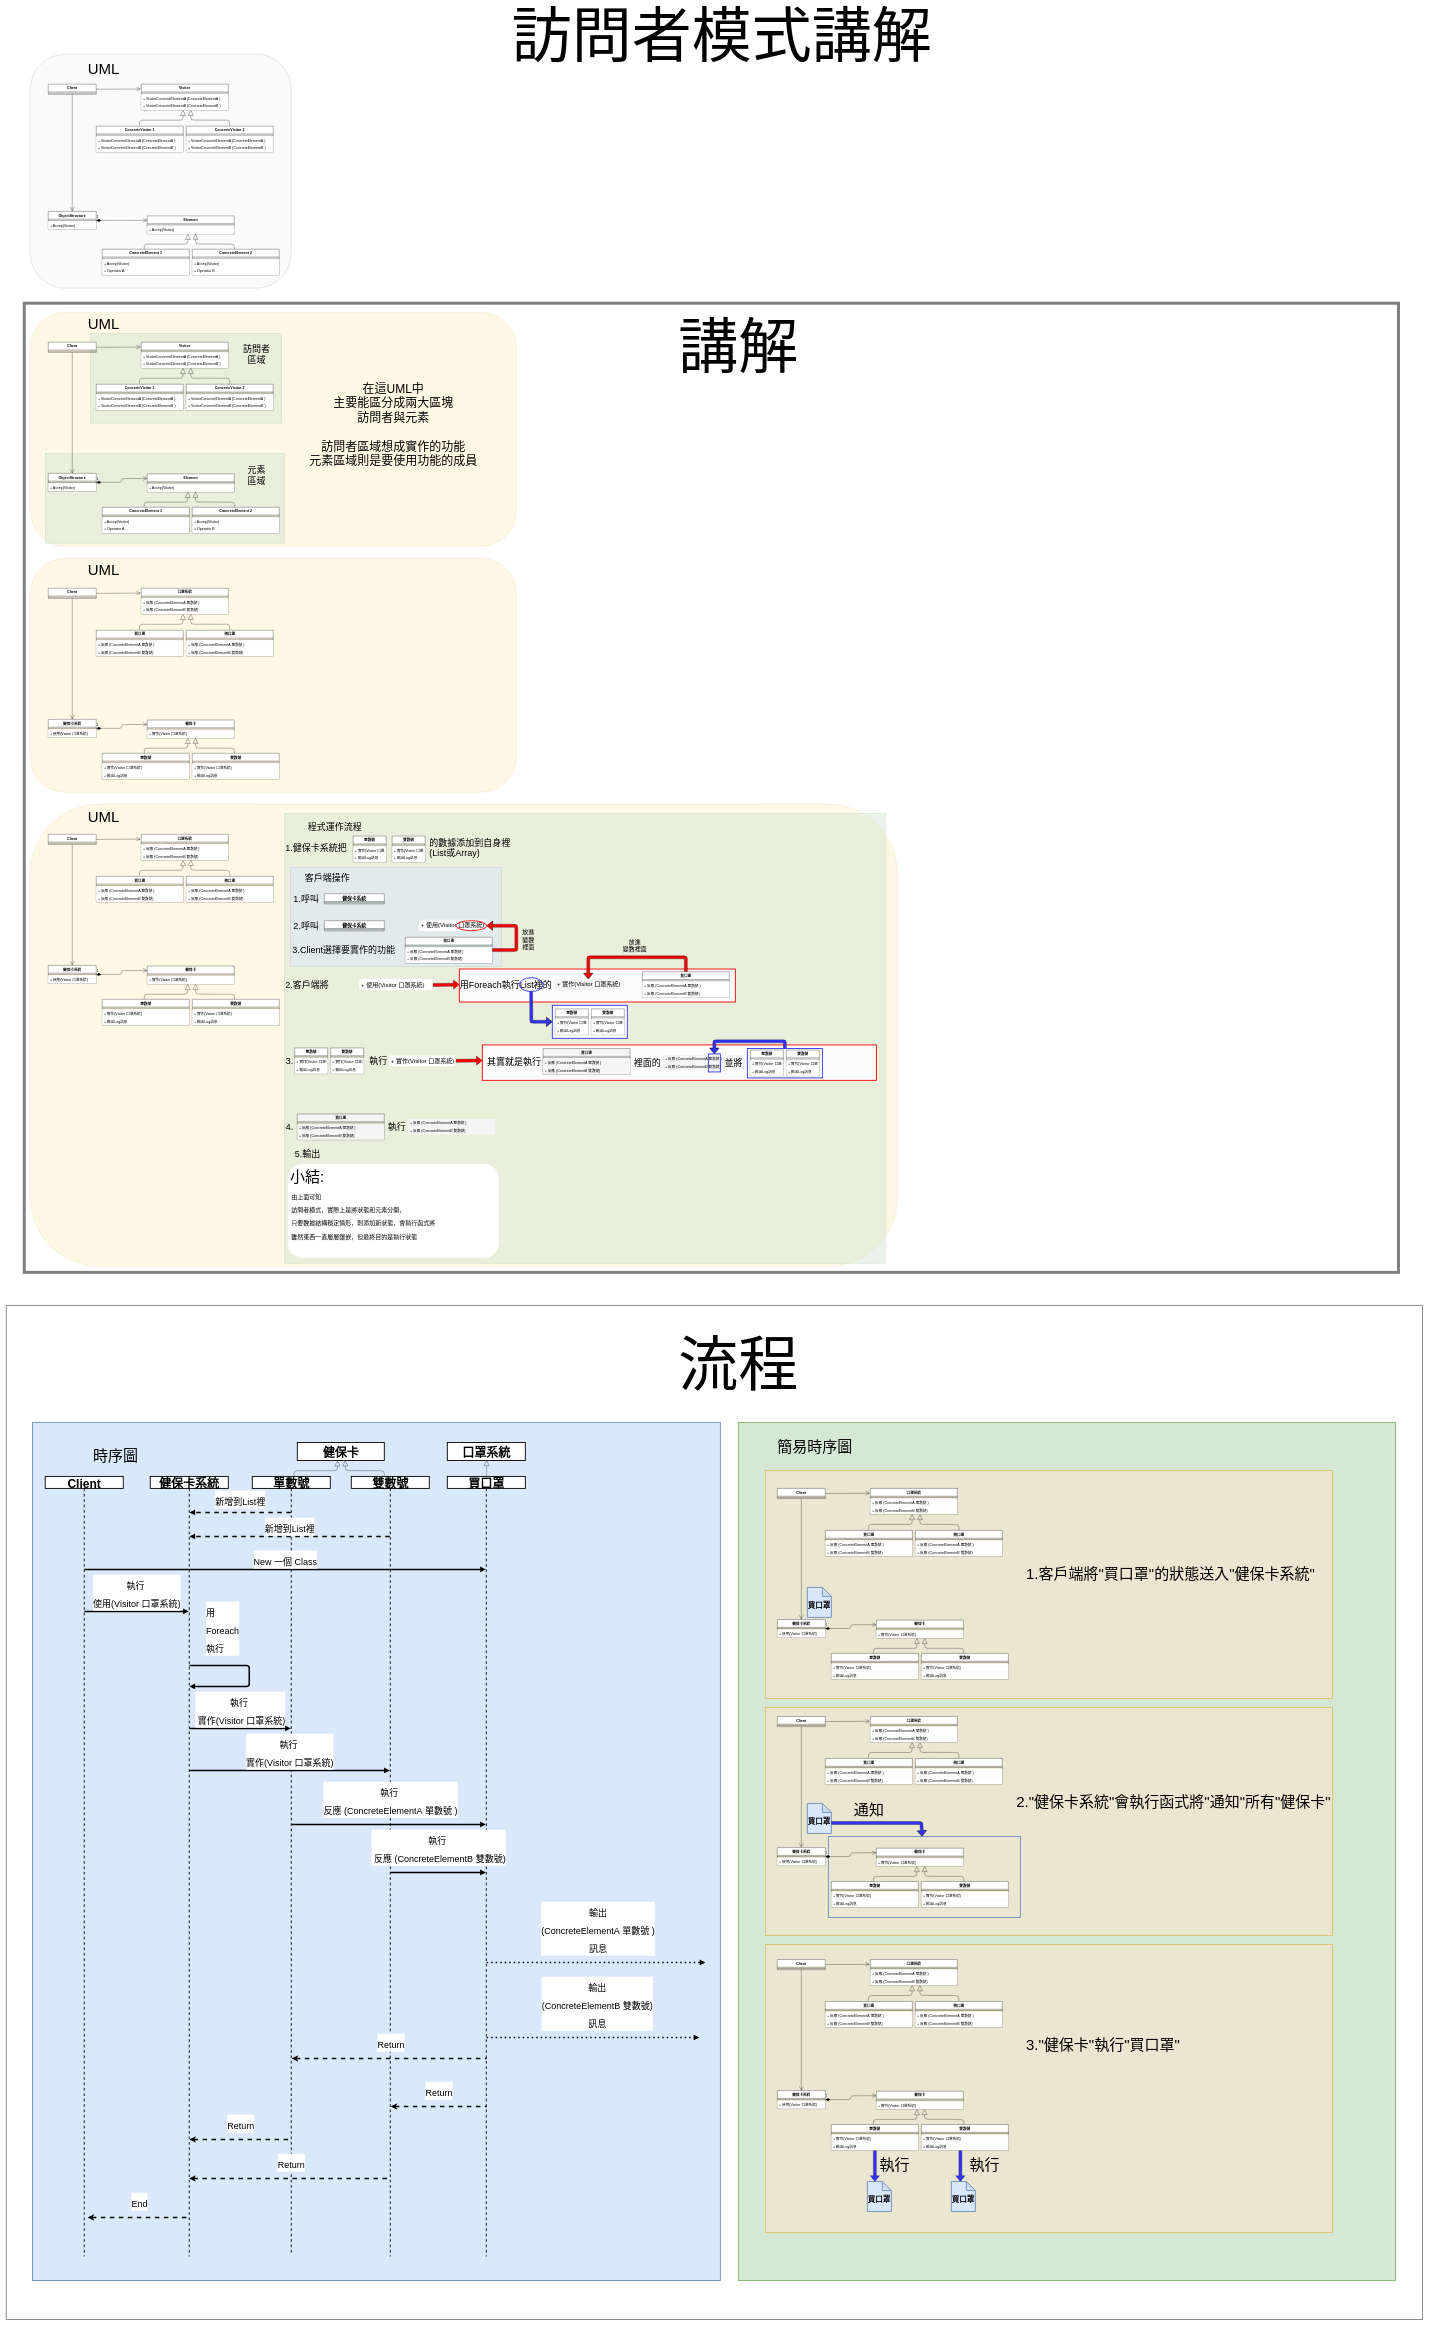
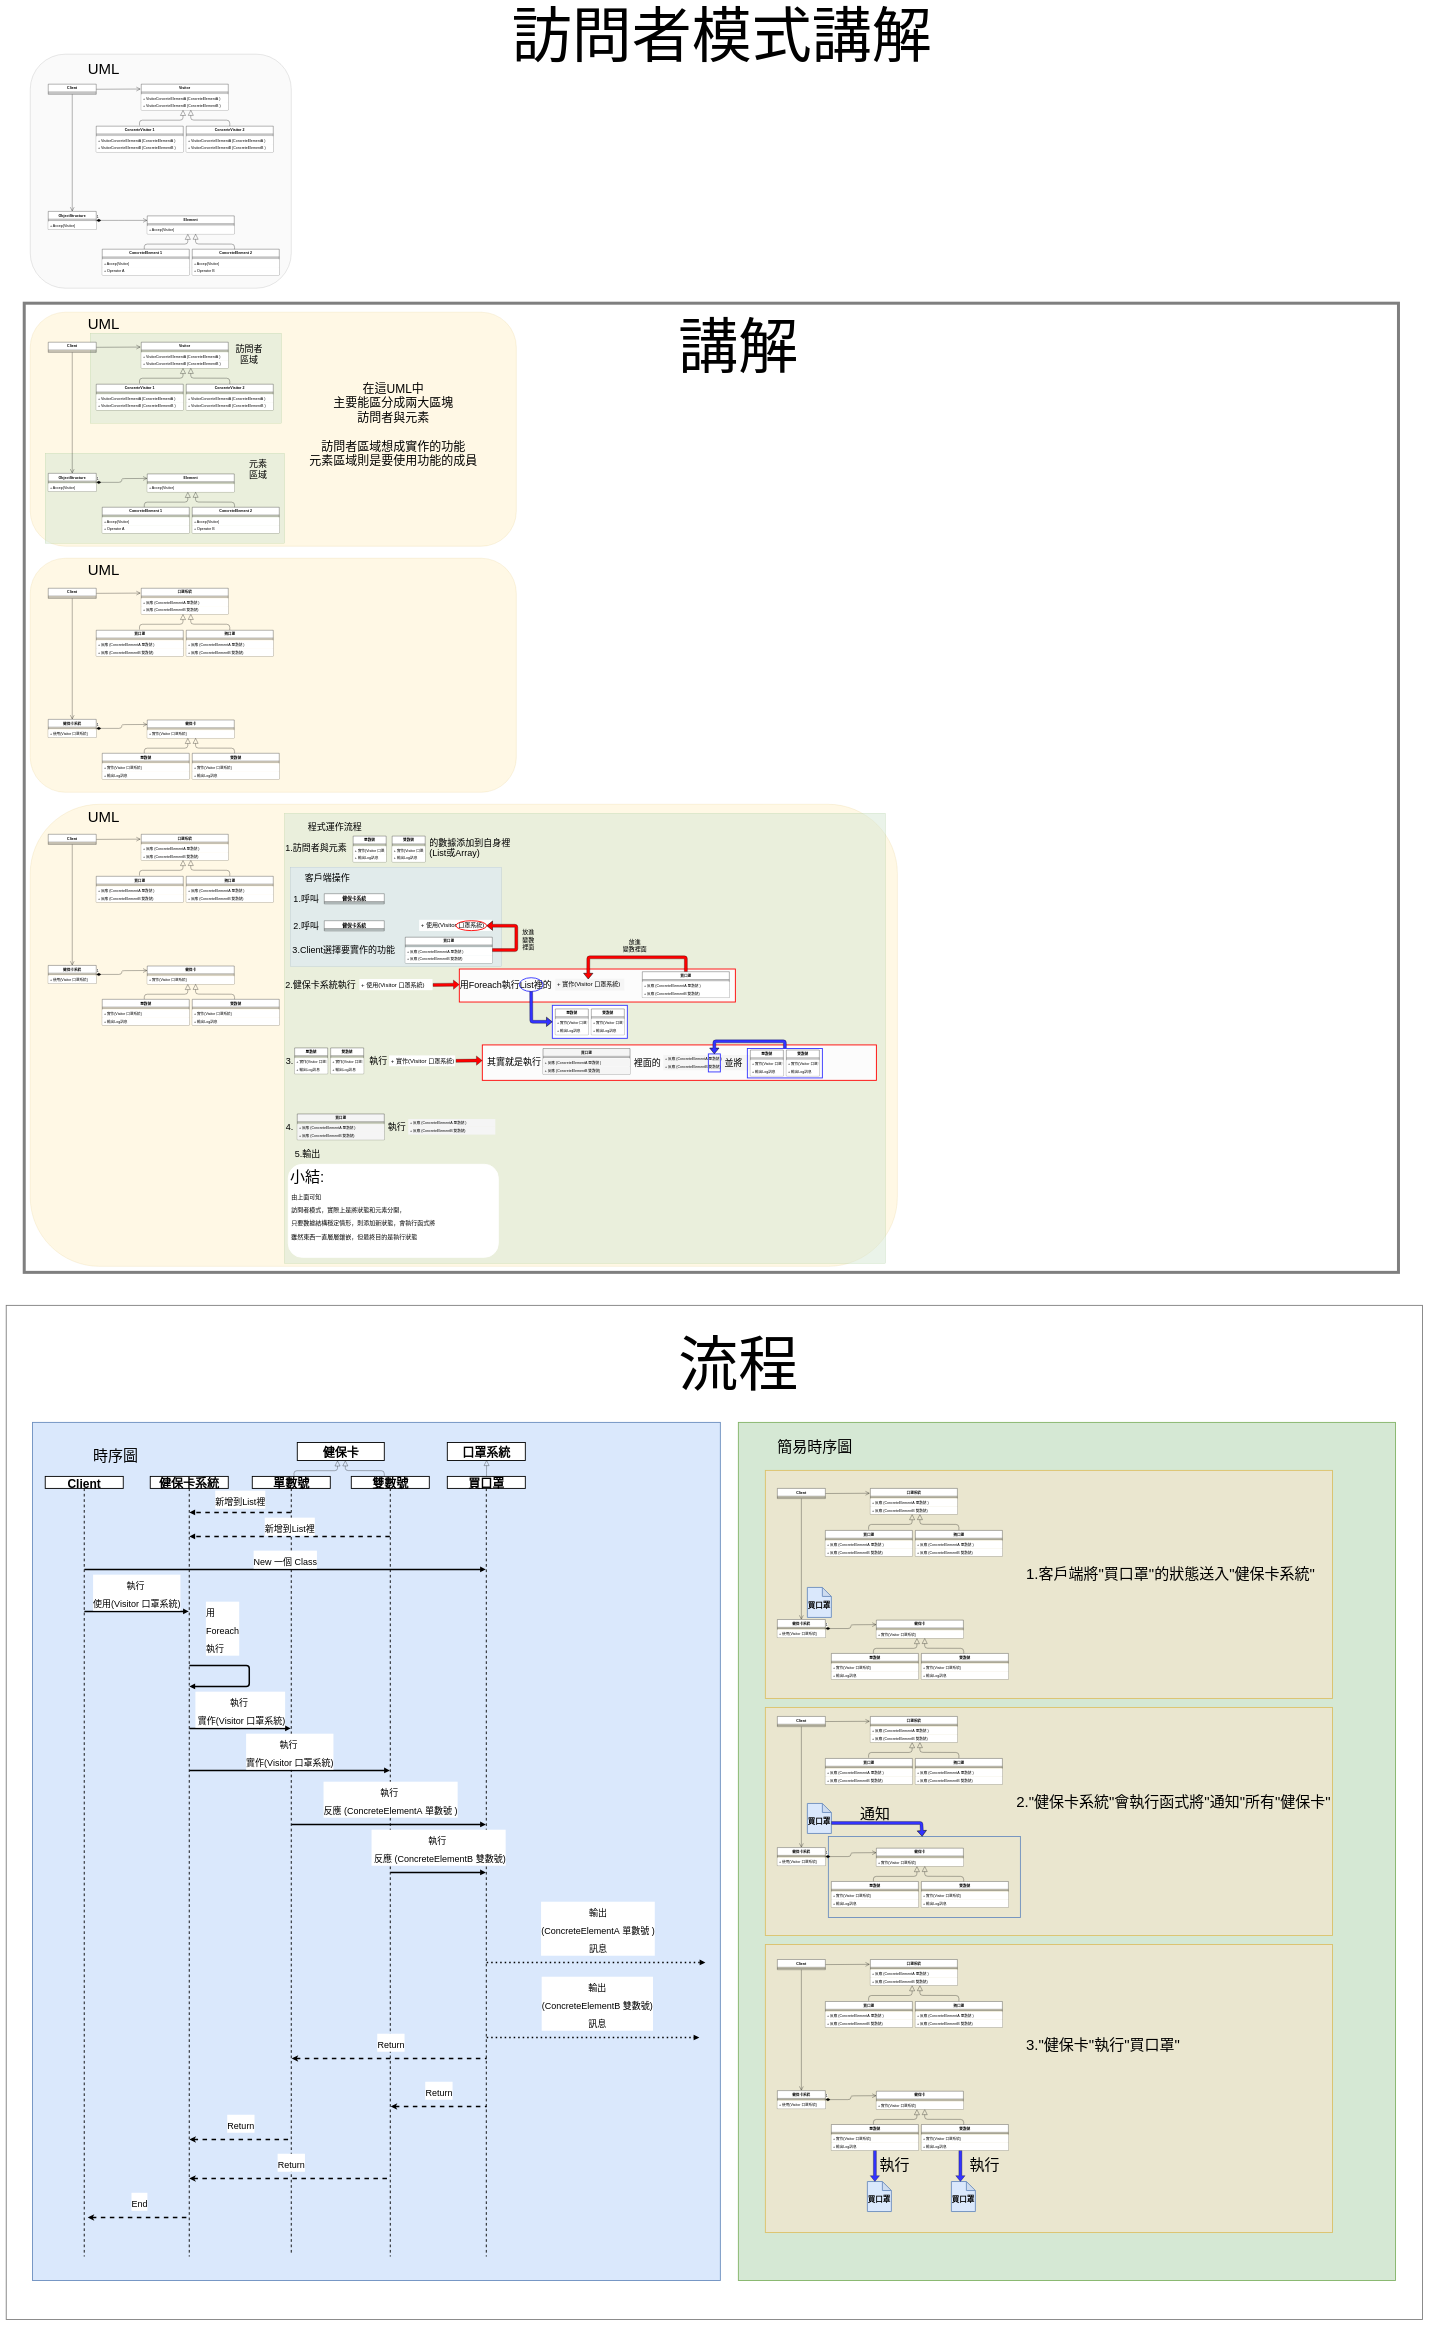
(257, 354) -> (249, 354)
(257, 476) -> (258, 470)
(316, 848) -> (316, 848)
(307, 984) -> (321, 984)
(869, 1809) -> (875, 1814)
